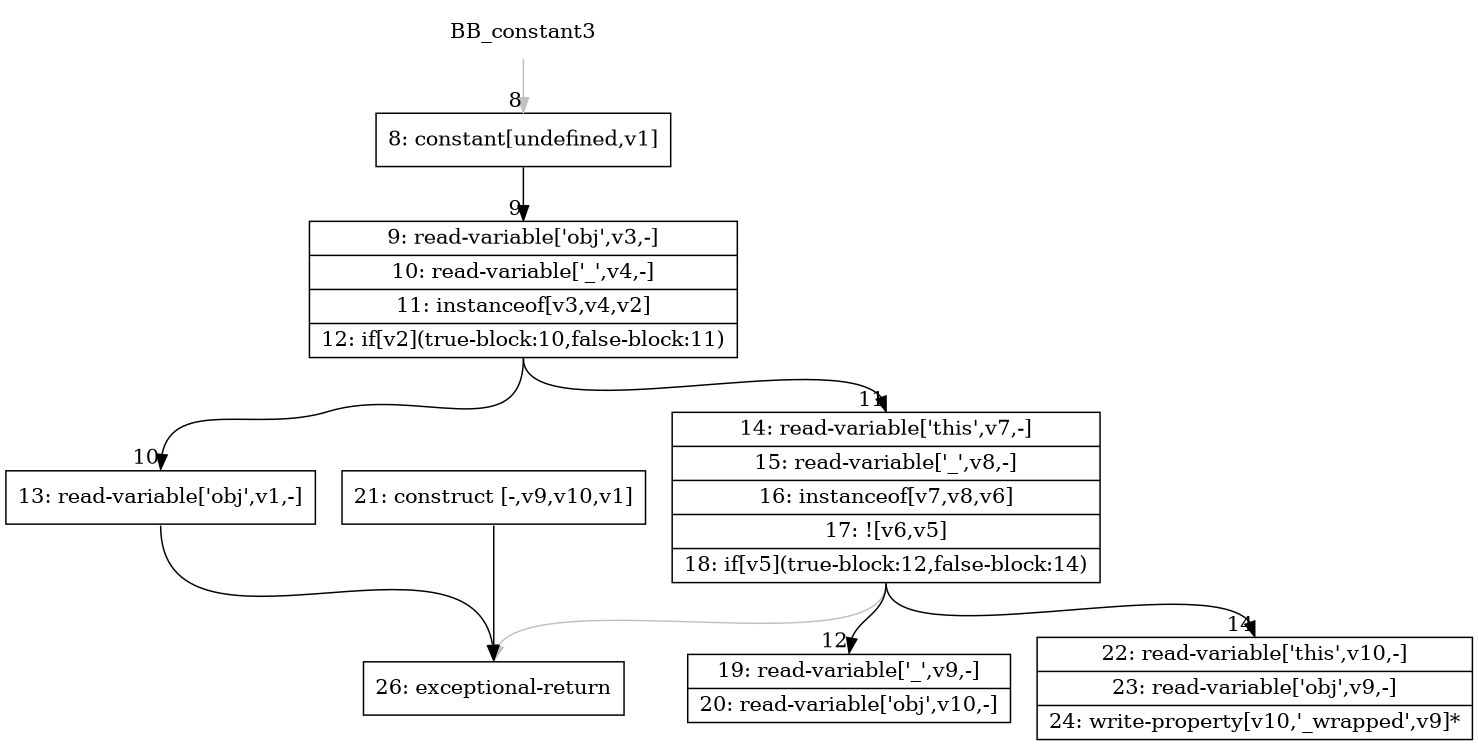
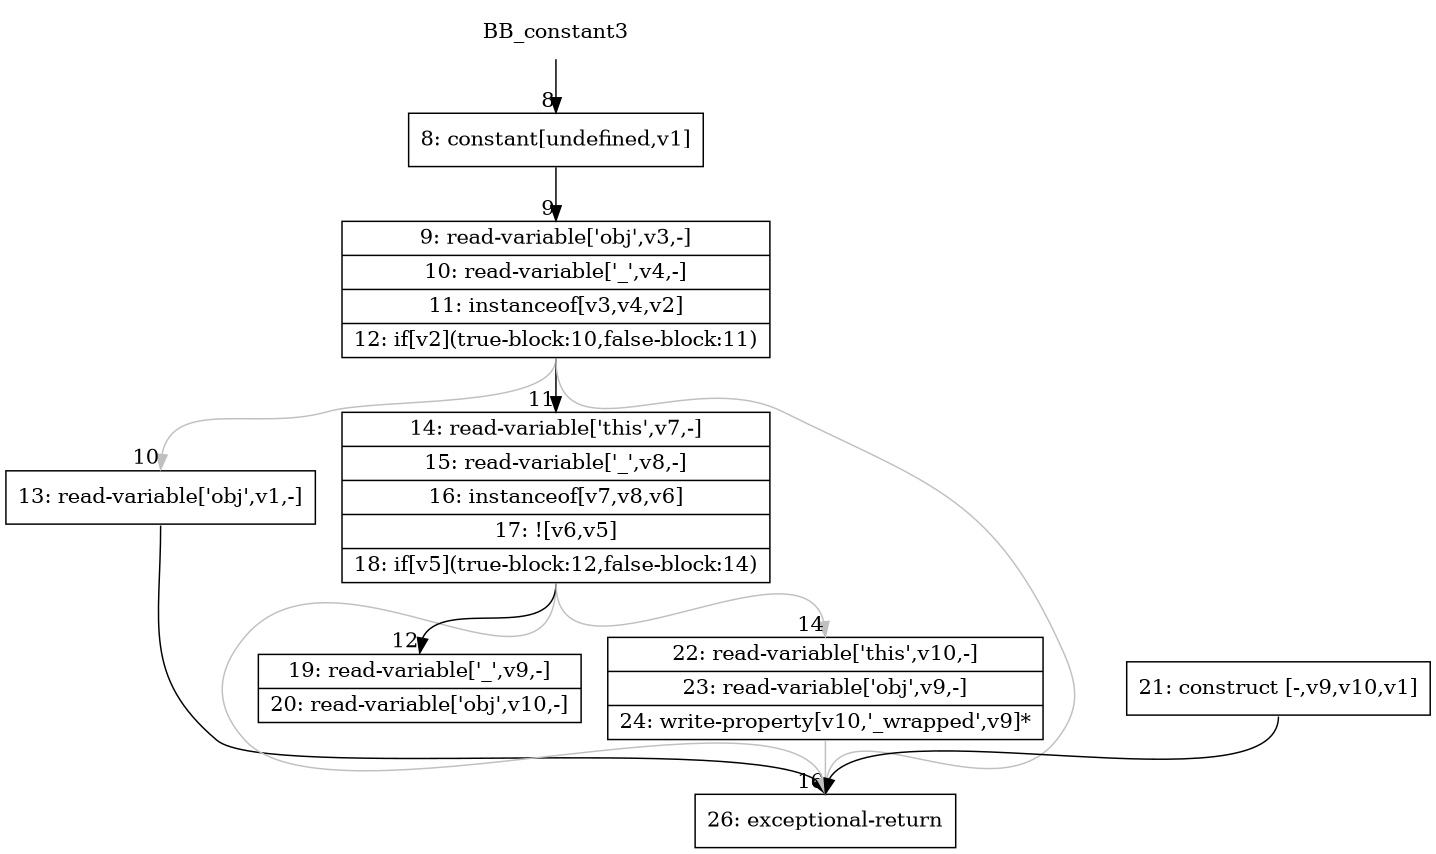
(523, 78) -> (556, 78)
(350, 408) -> (358, 407)
none -> (984, 528)
(1063, 611) -> (683, 612)
none -> (825, 759)
